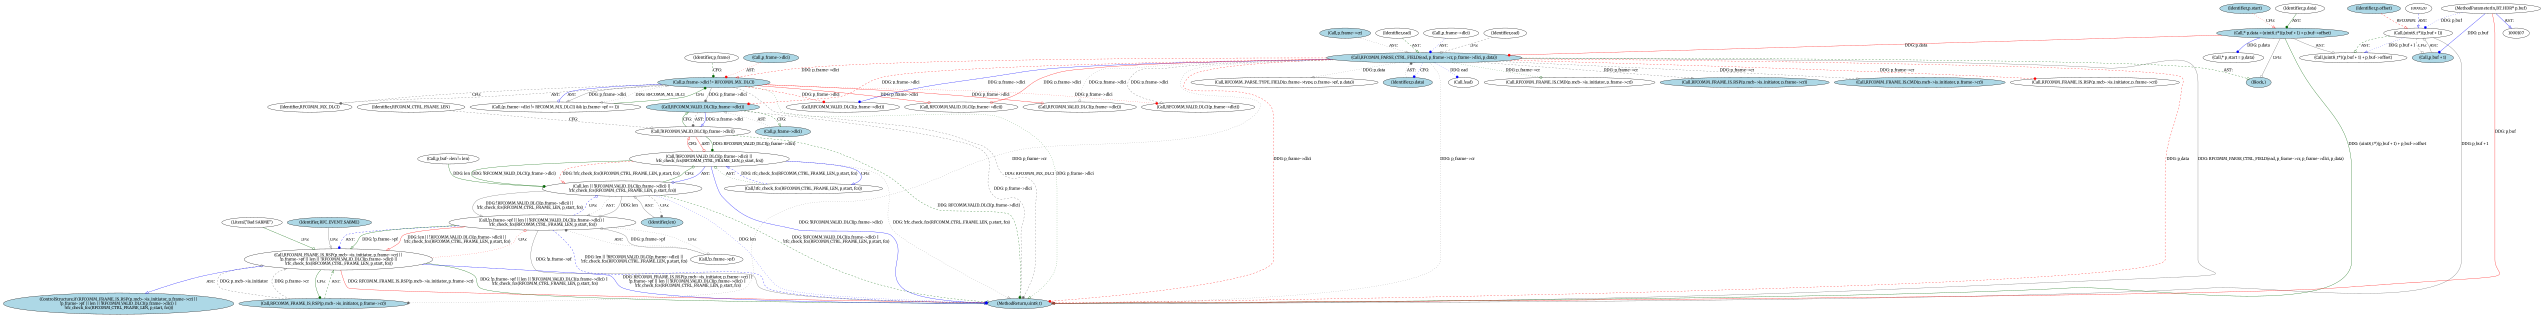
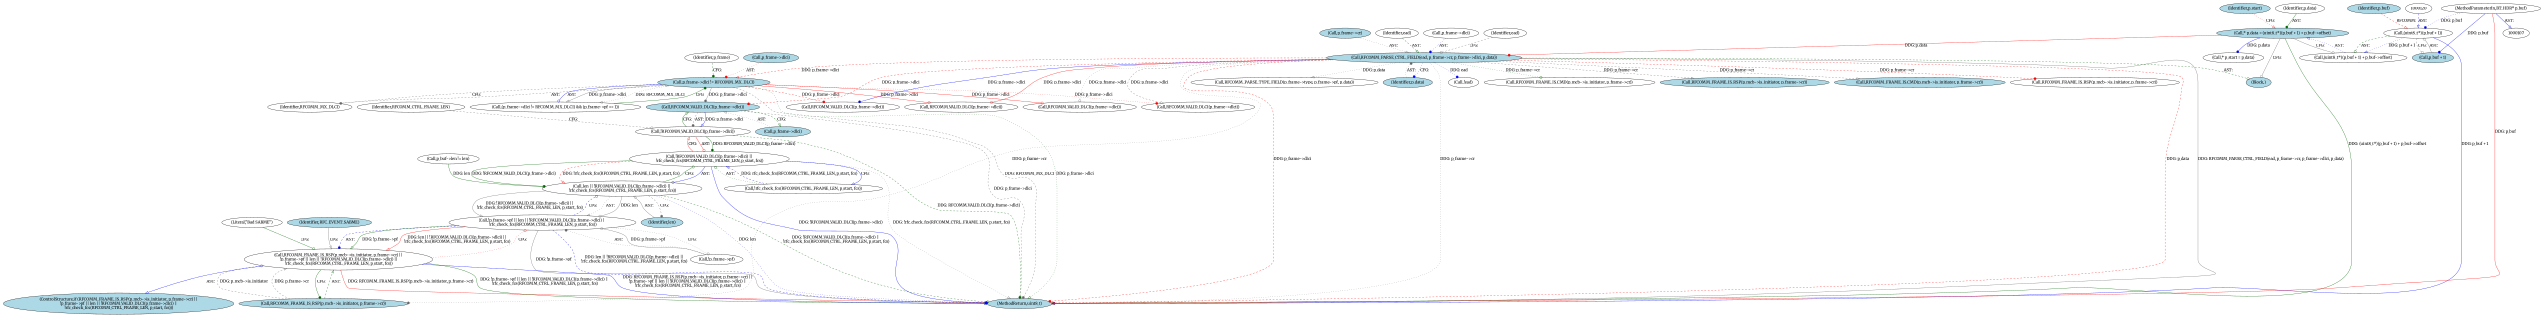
(2374, 8) -> (2374, 8)
none -> (2328, 44)
(2321, 45) -> (2321, 45)
(2173, 290) -> (2173, 290)
